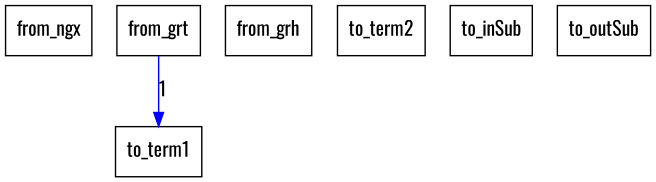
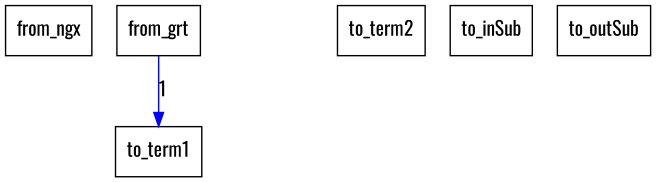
(269, 31) -> none
